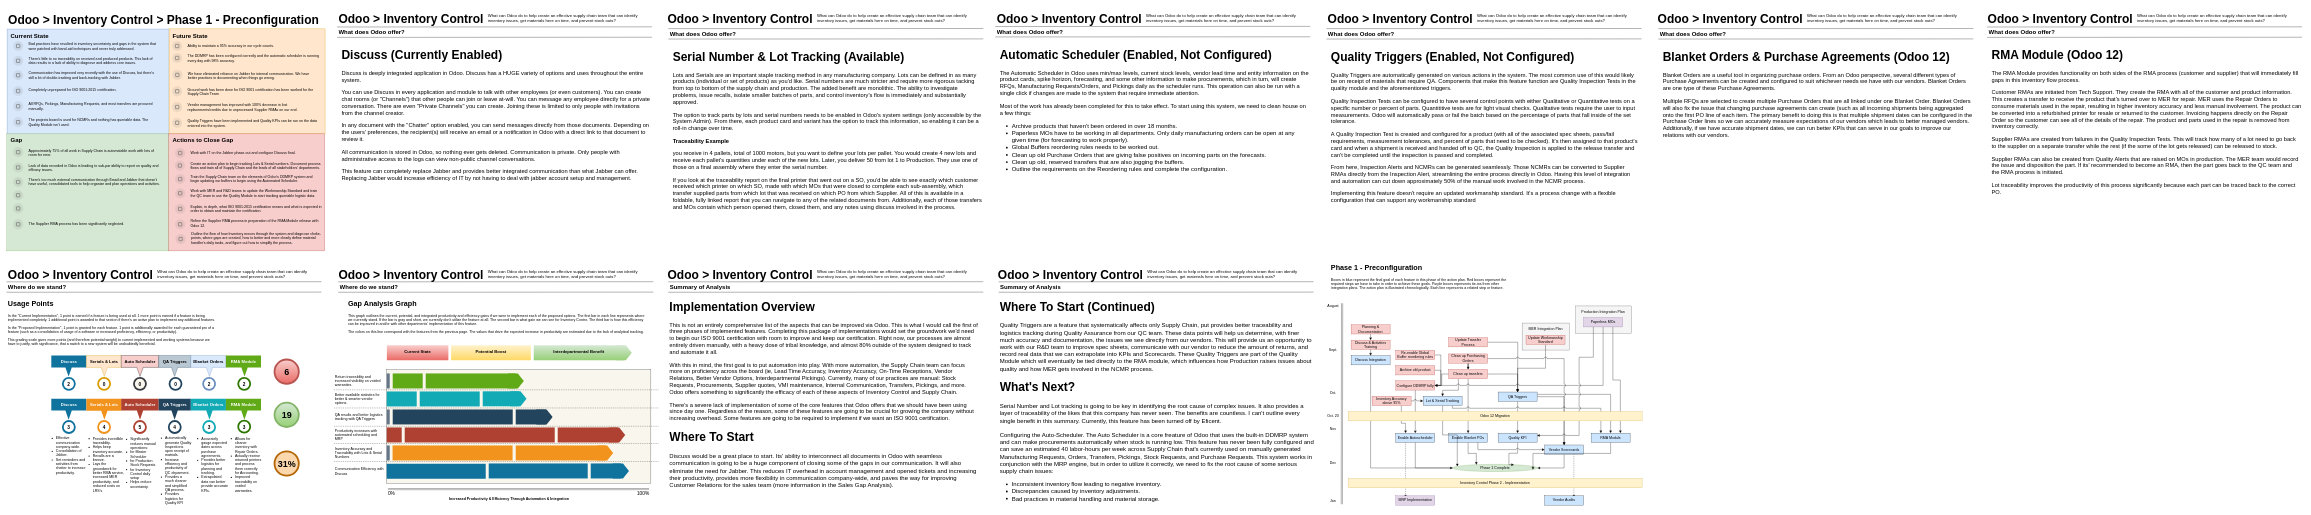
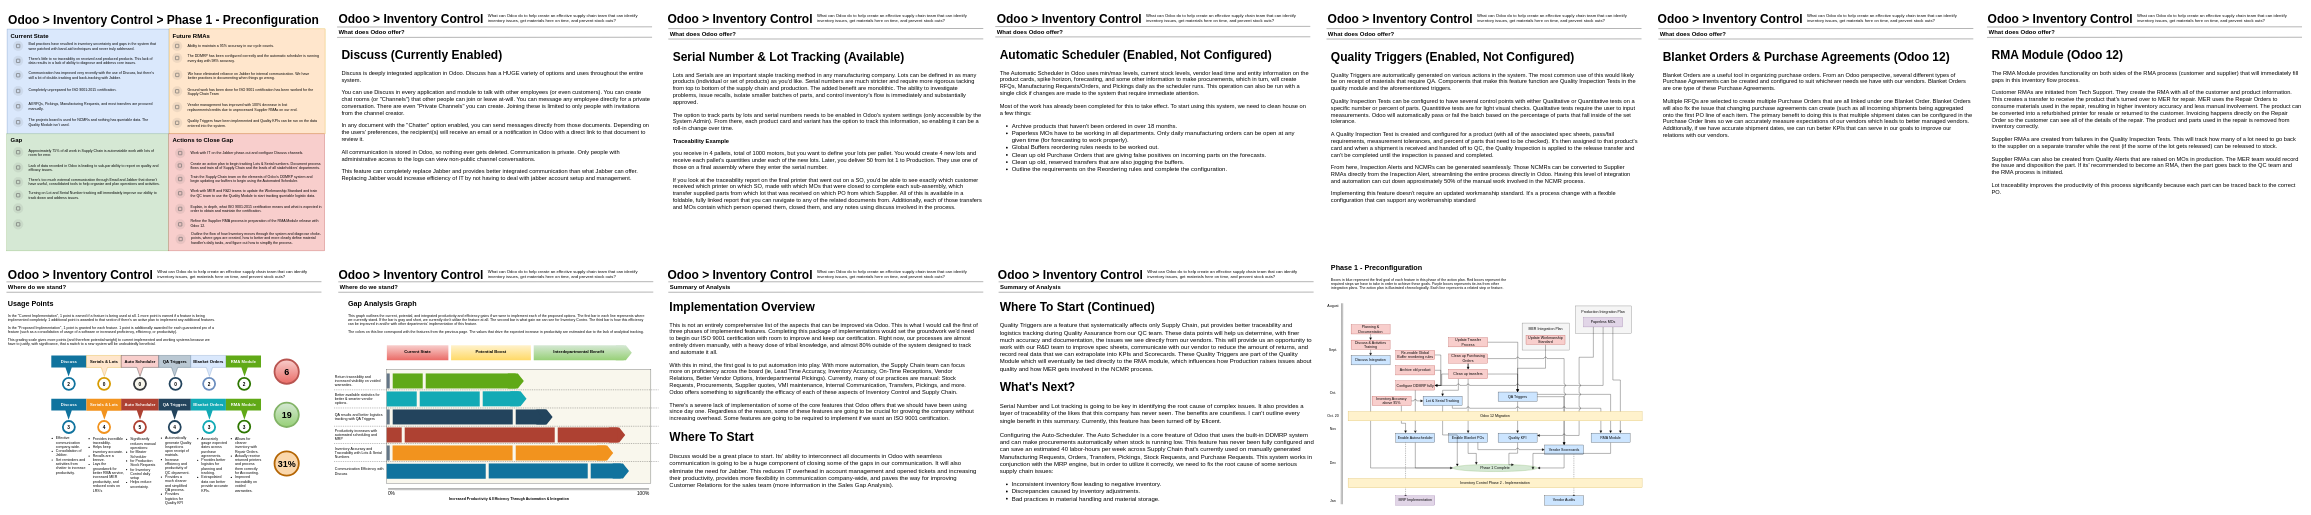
(192, 35) -> (190, 35)
(249, 153) -> (252, 153)
none -> (94, 195)
(94, 224) -> none
